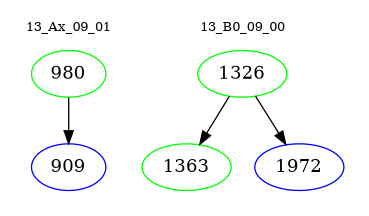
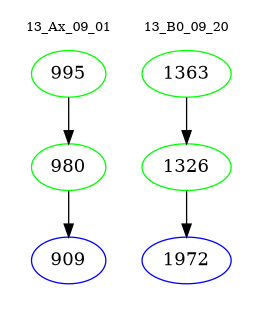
(243, 28) -> (187, 28)
none -> (69, 74)
(218, 115) -> (187, 114)
